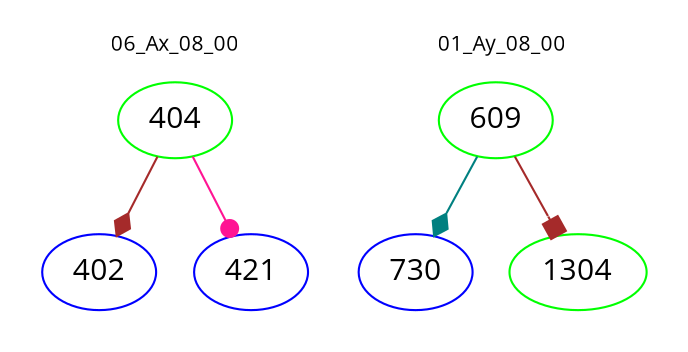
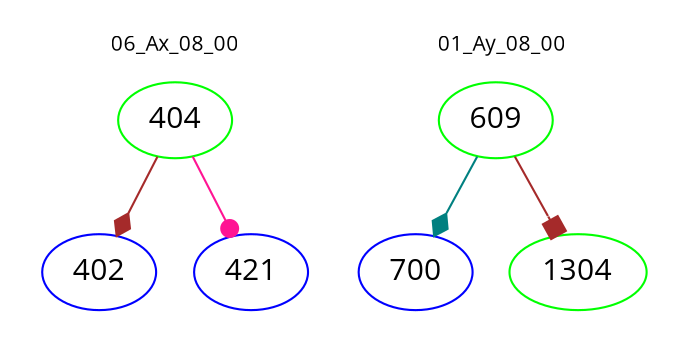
(416, 272) -> (416, 272)
